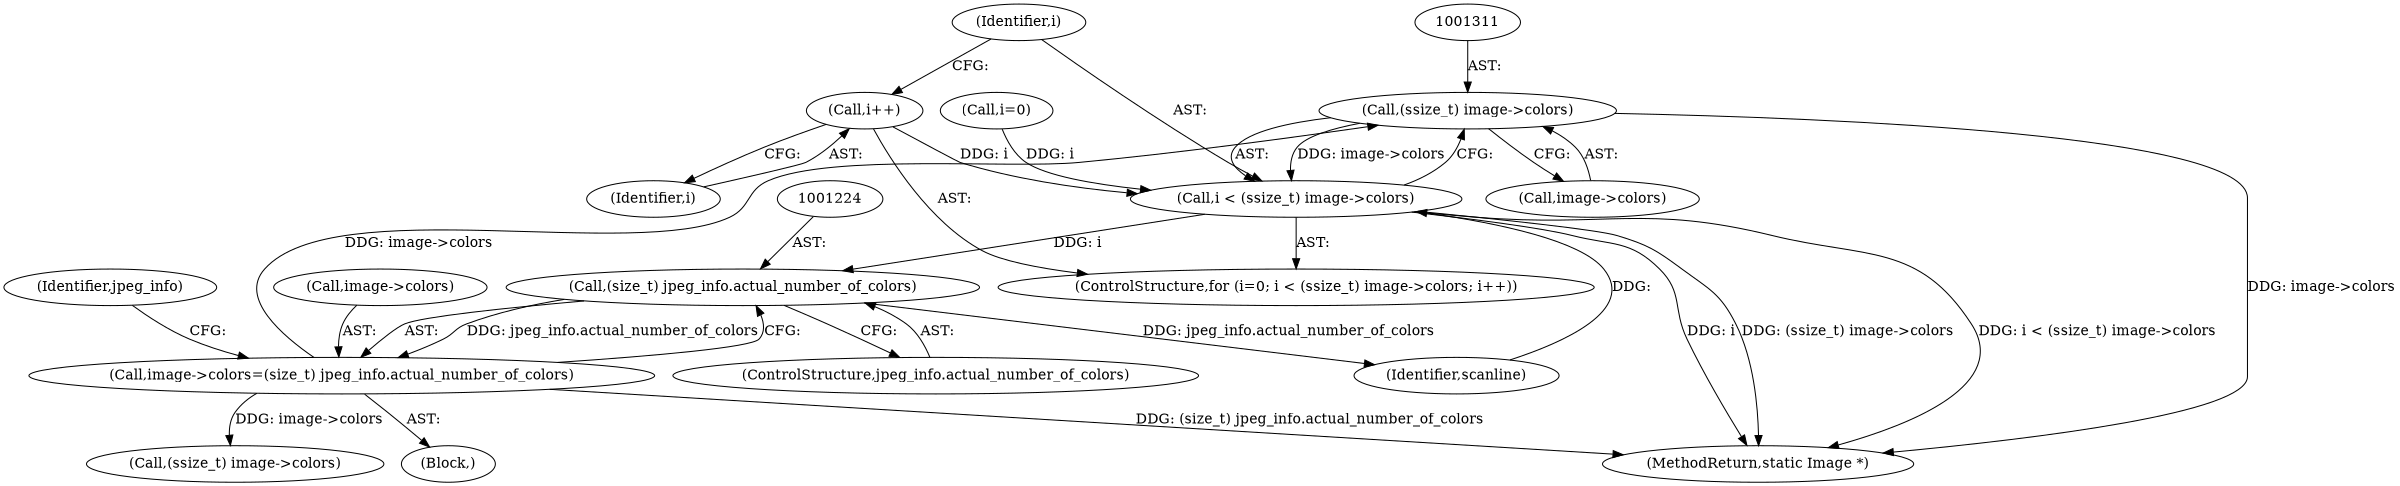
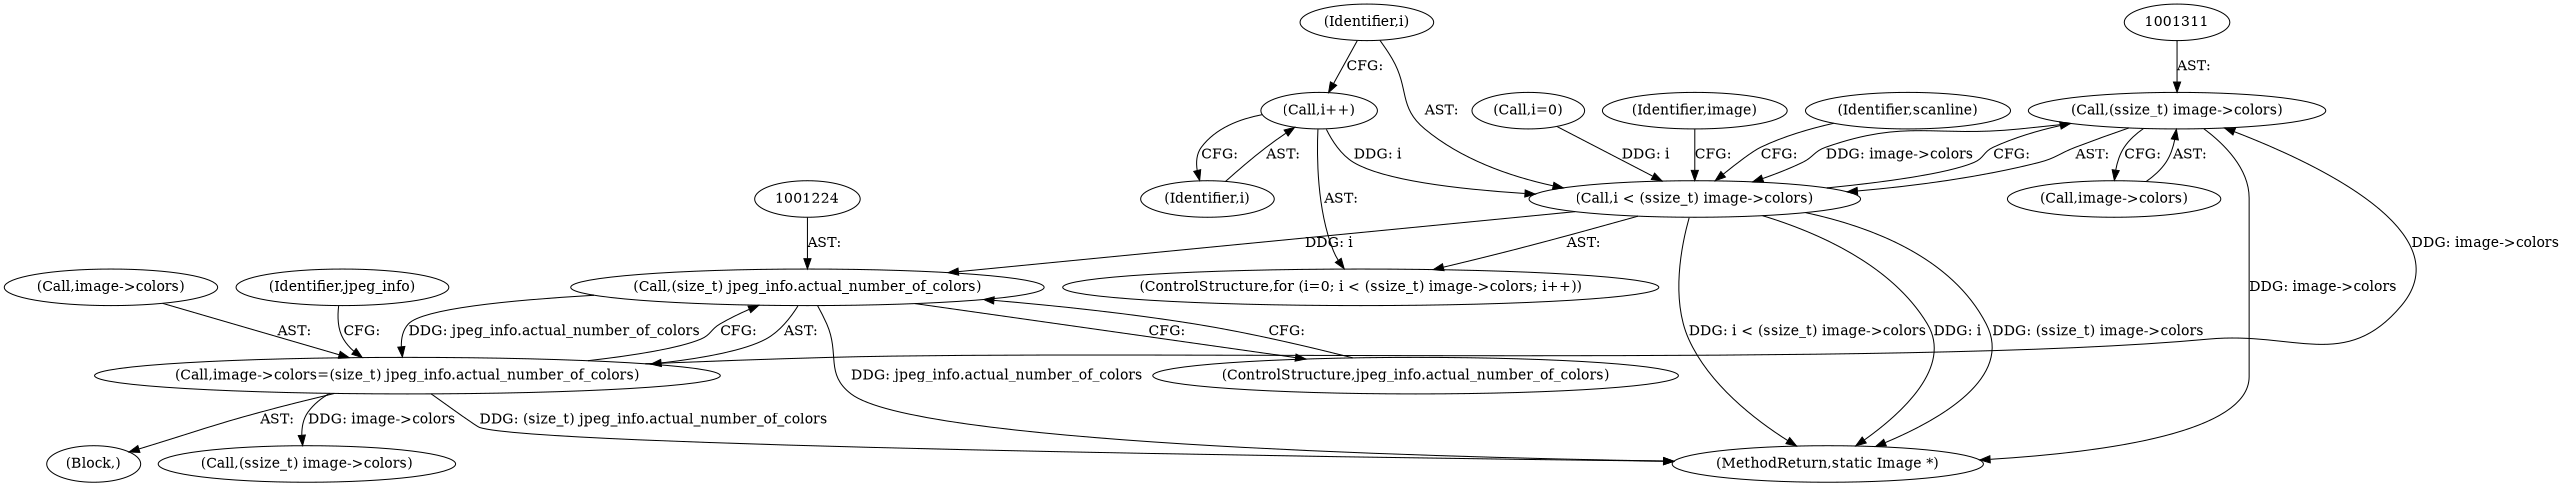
none -> (1695, 111)
(1634, 287) -> (1782, 155)
(940, 331) -> (1289, 331)
(1114, 333) -> (1206, 445)
